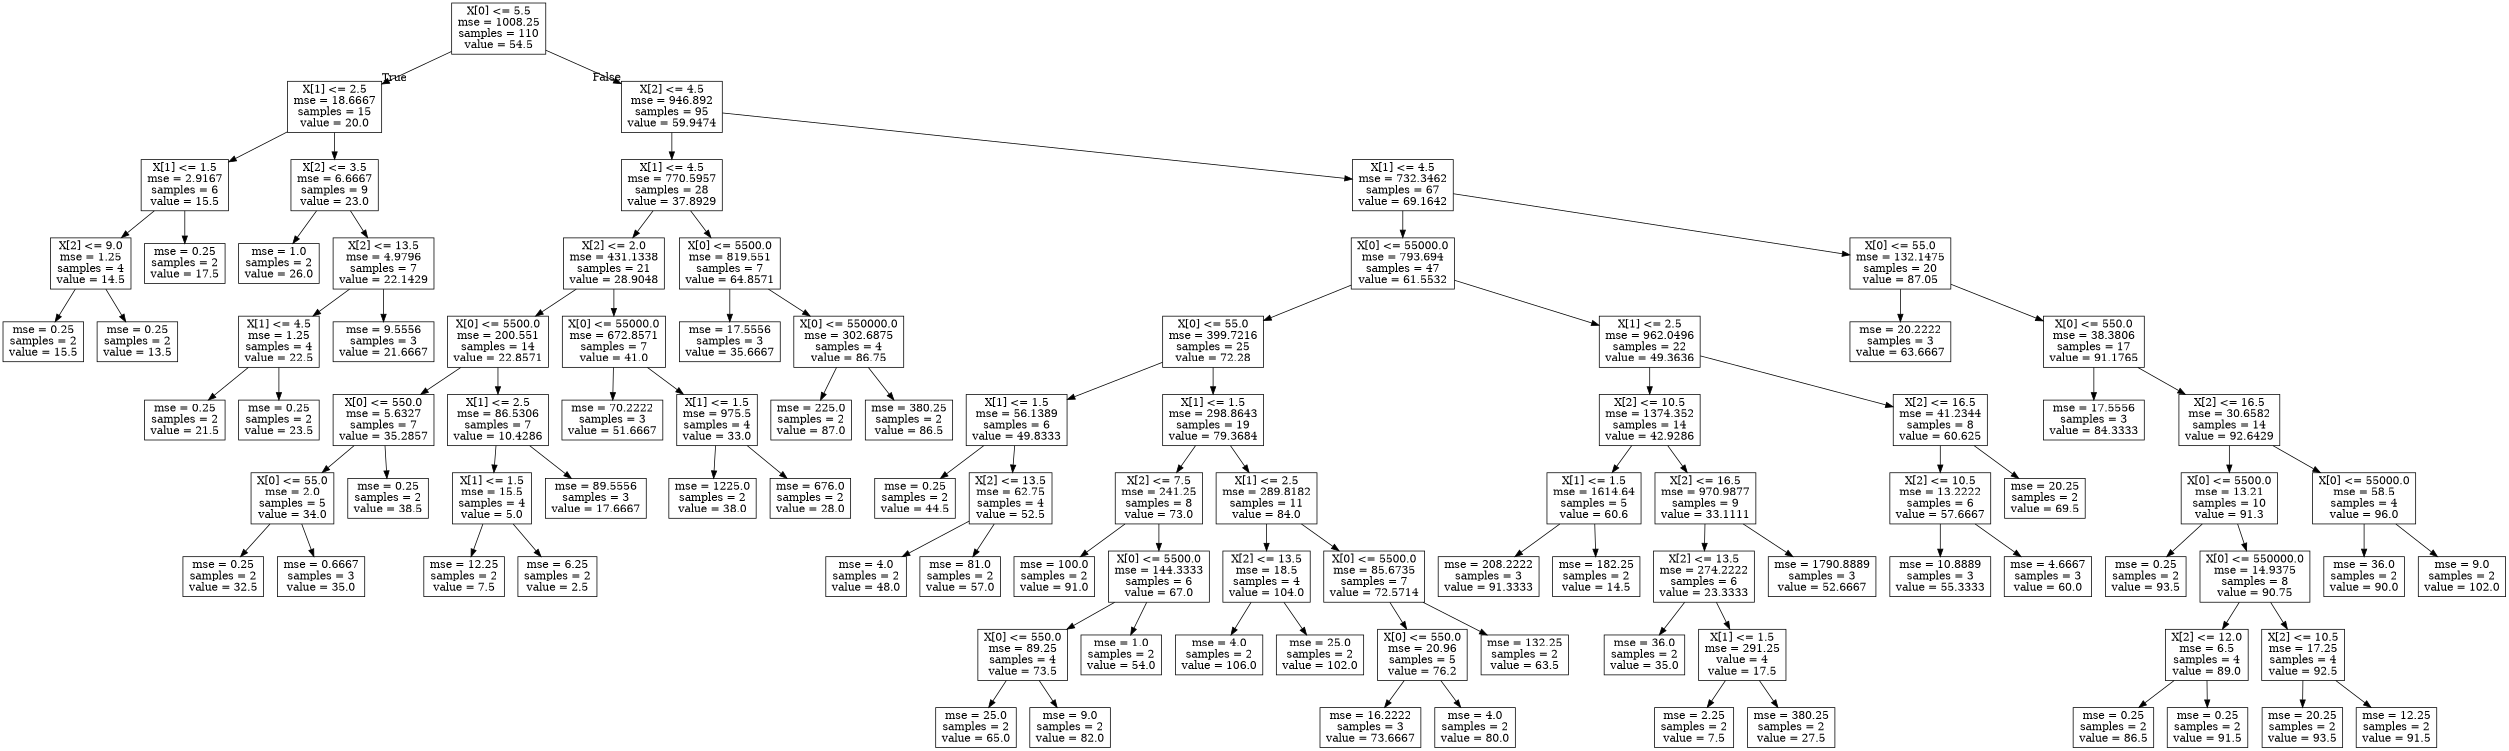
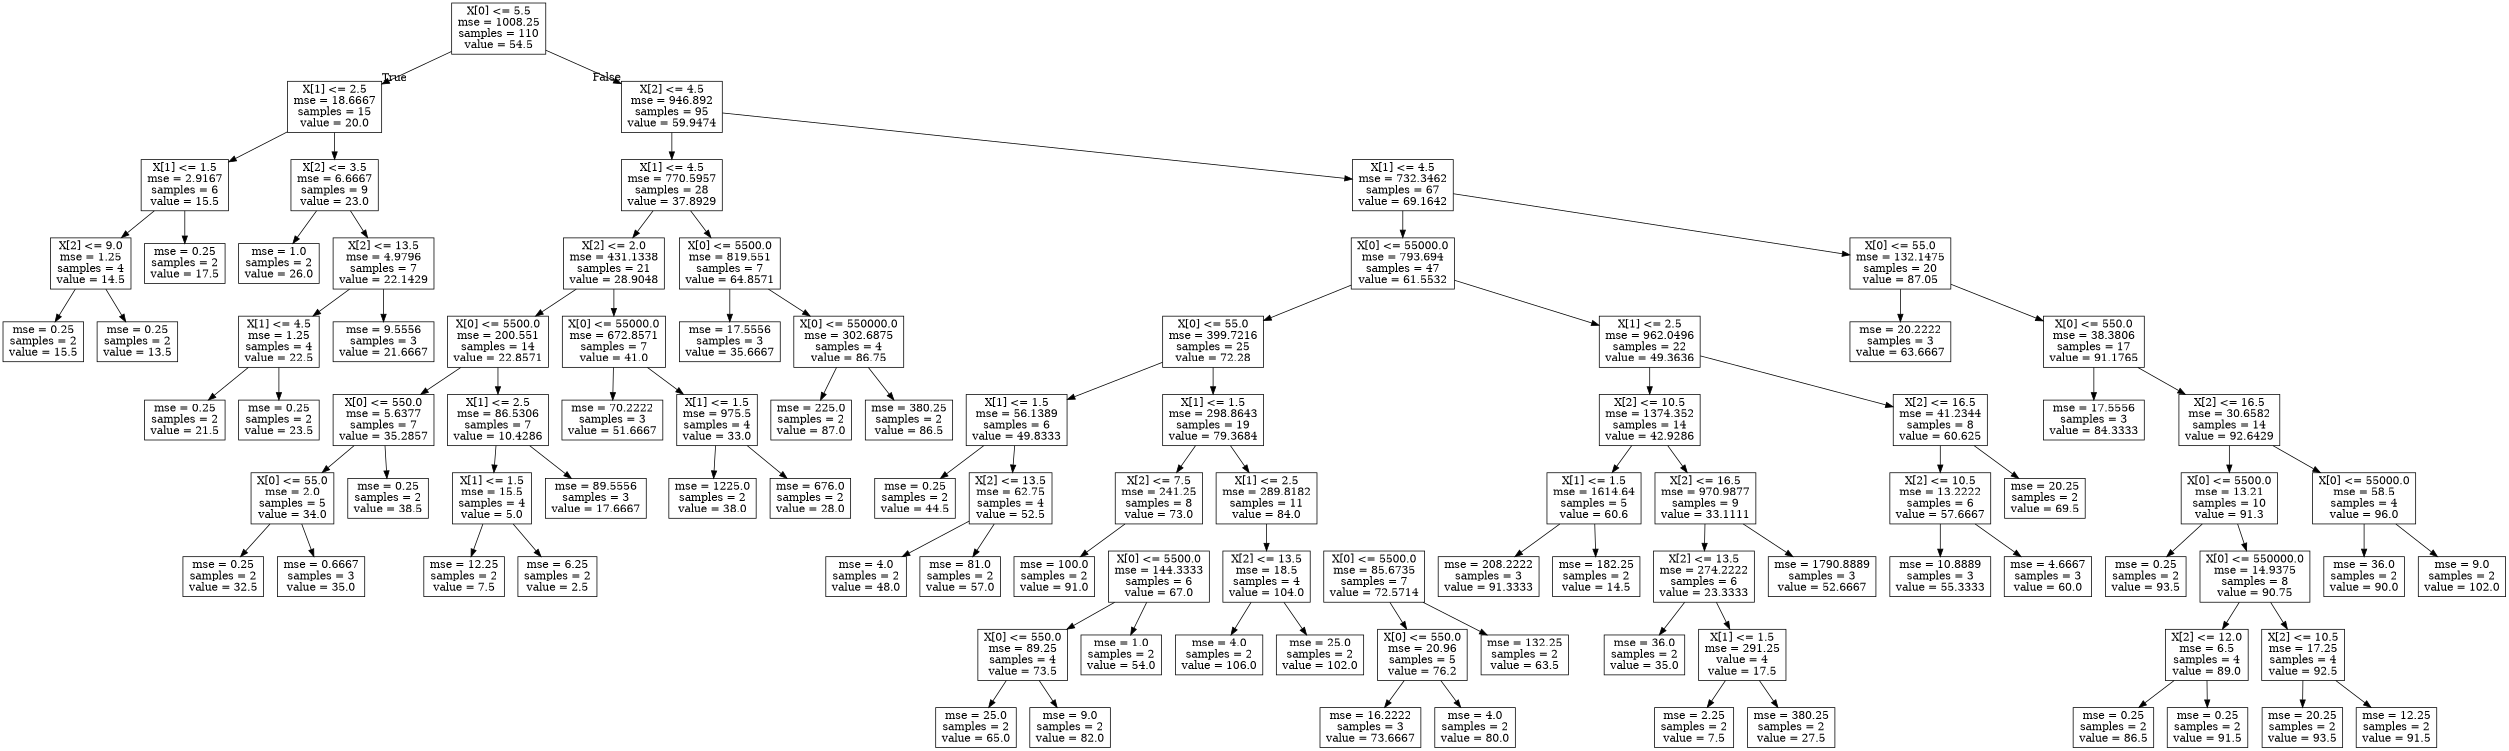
(384, 420) -> (384, 420)
(1159, 534) -> none
(1317, 535) -> none
